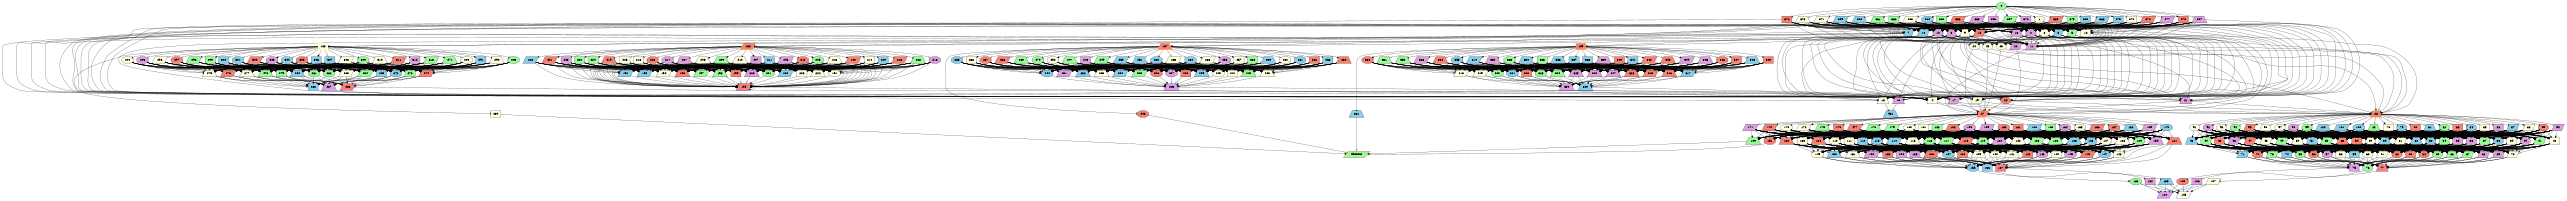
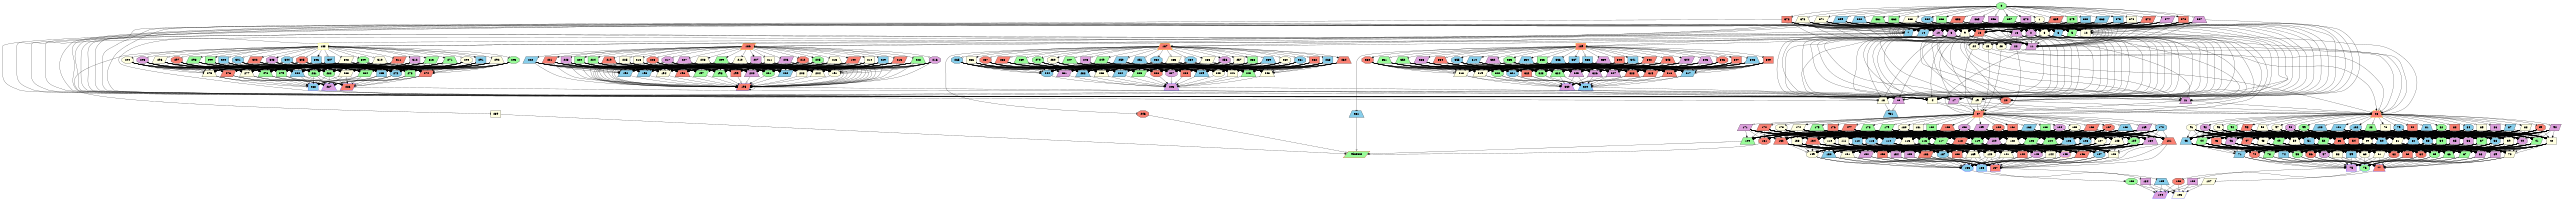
(770, 60) -> (770, 60)
(2206, 141) -> (2202, 141)
(2071, 154) -> (2065, 154)
